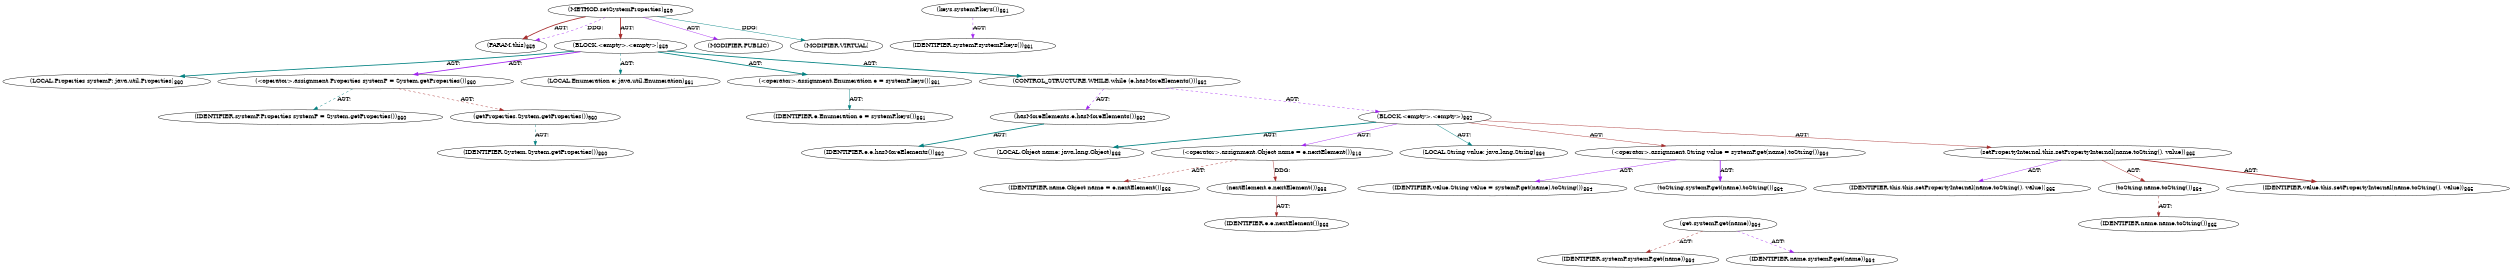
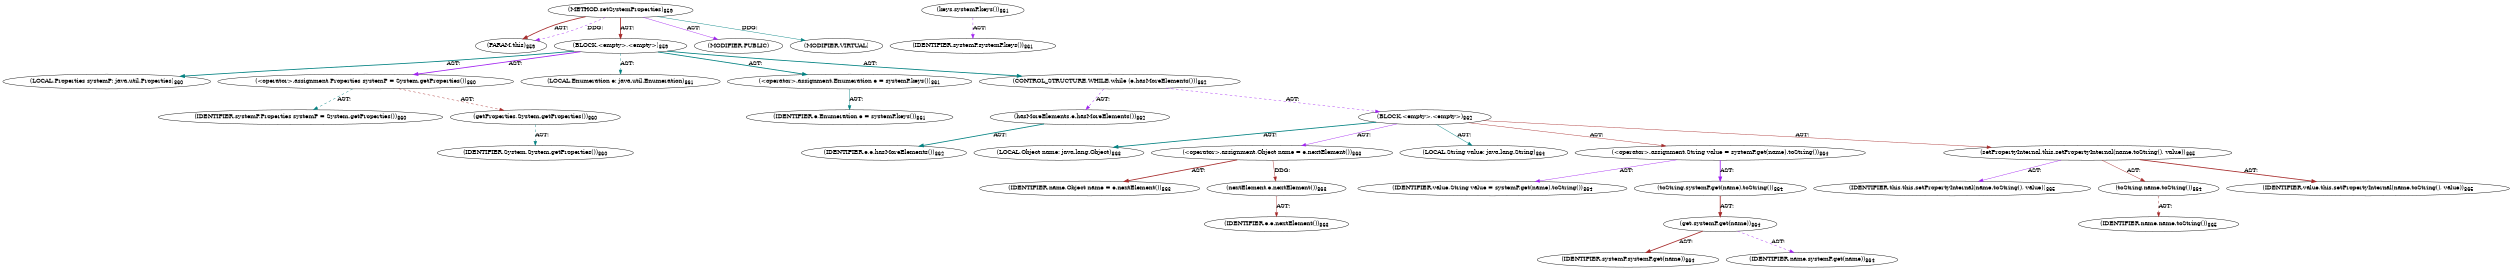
(593, 117) -> (593, 117)
(1357, 152) -> (1357, 152)
(1183, 170) -> (1183, 170)
none -> (1720, 204)
(1676, 241) -> (1676, 241)
